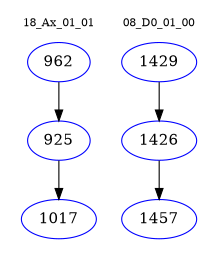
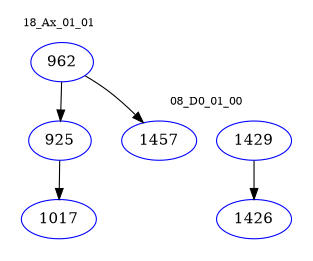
(159, 175) -> (120, 101)
